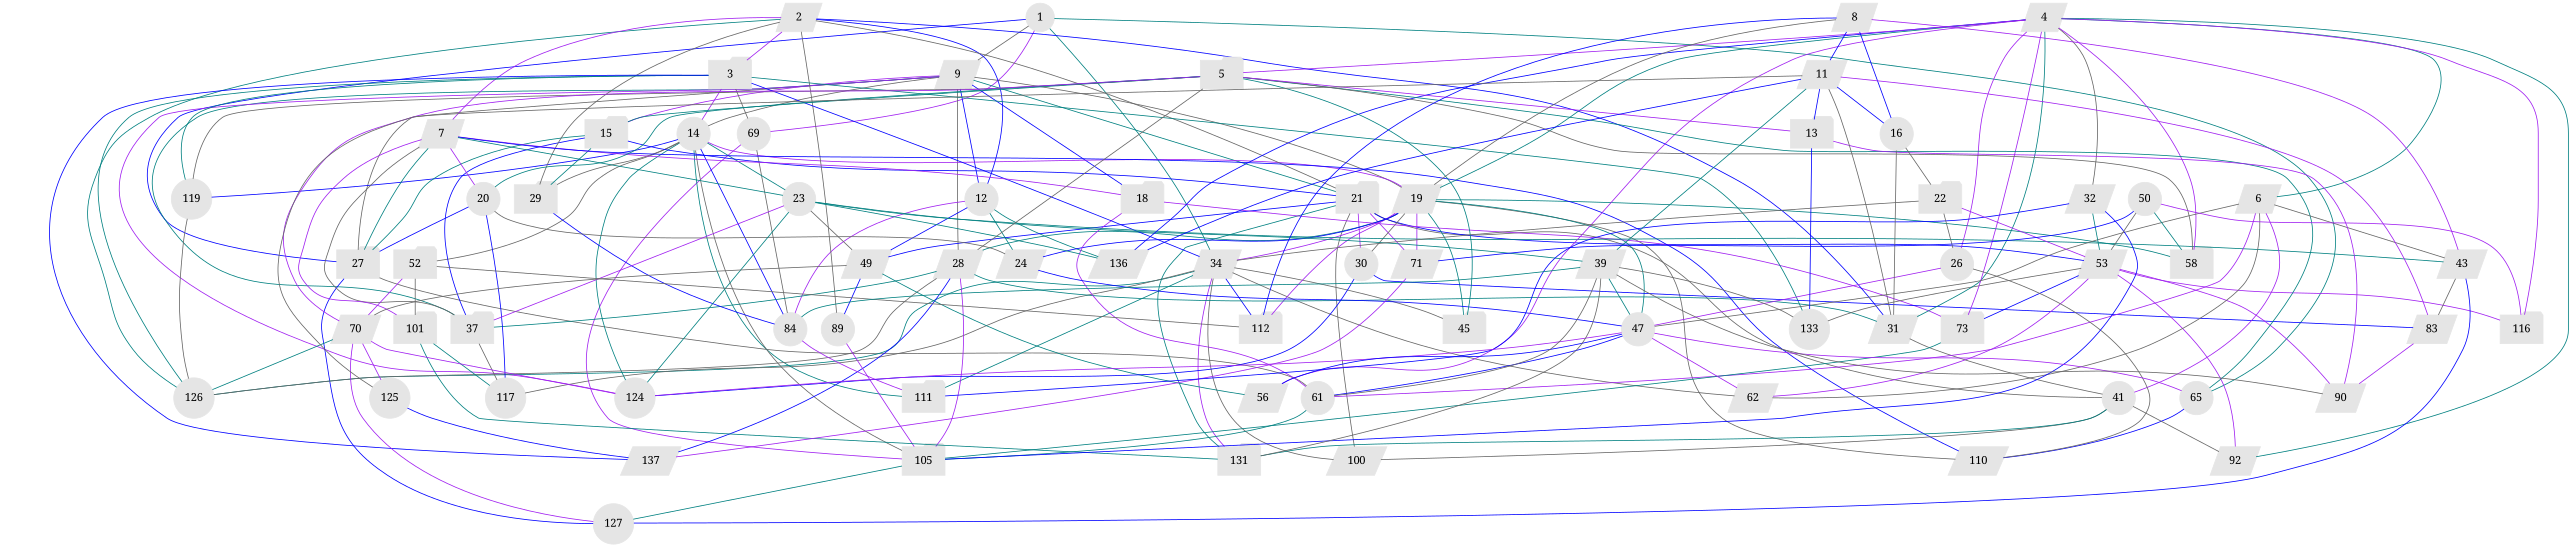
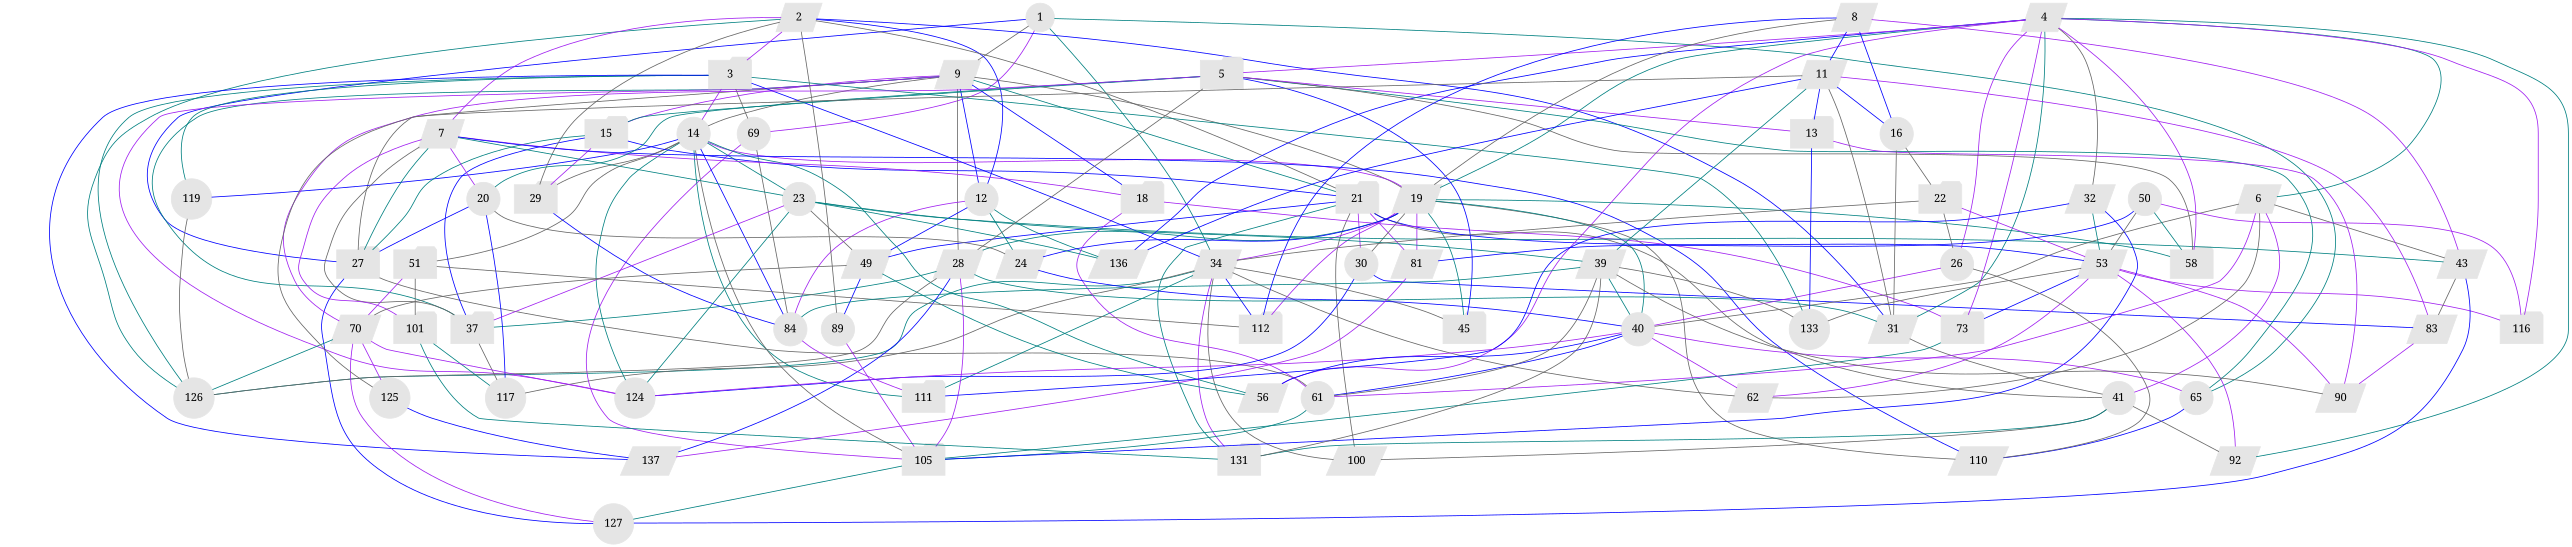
(676, 93) -> none
(1400, 137) -> (1400, 137)
(566, 171) -> (566, 171)
(415, 264) -> (415, 264)
(1417, 264) -> (1417, 264)
none -> (974, 299)
(1638, 329) -> (1638, 329)
